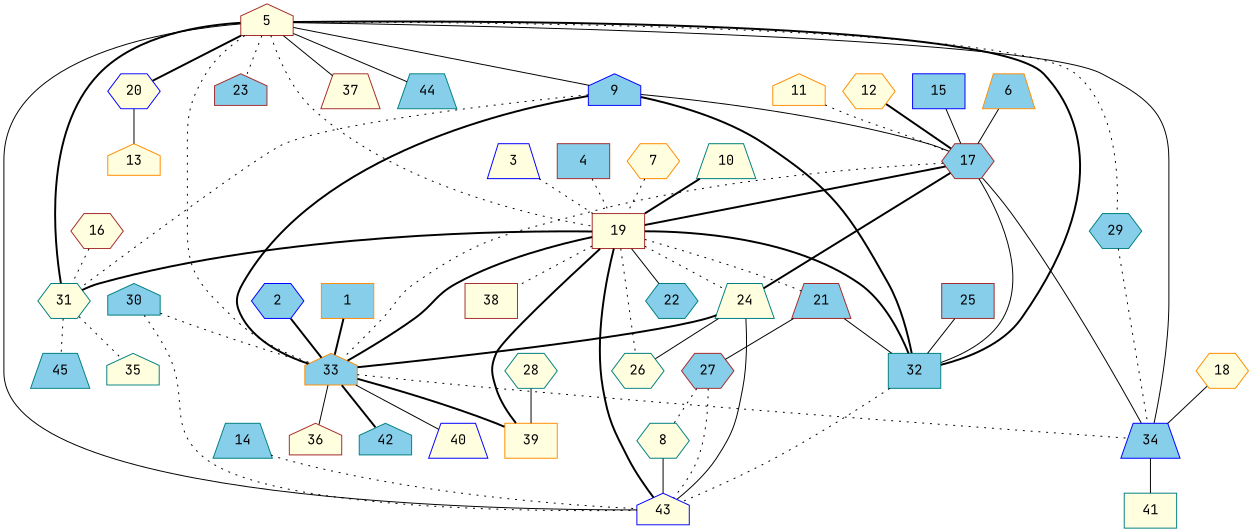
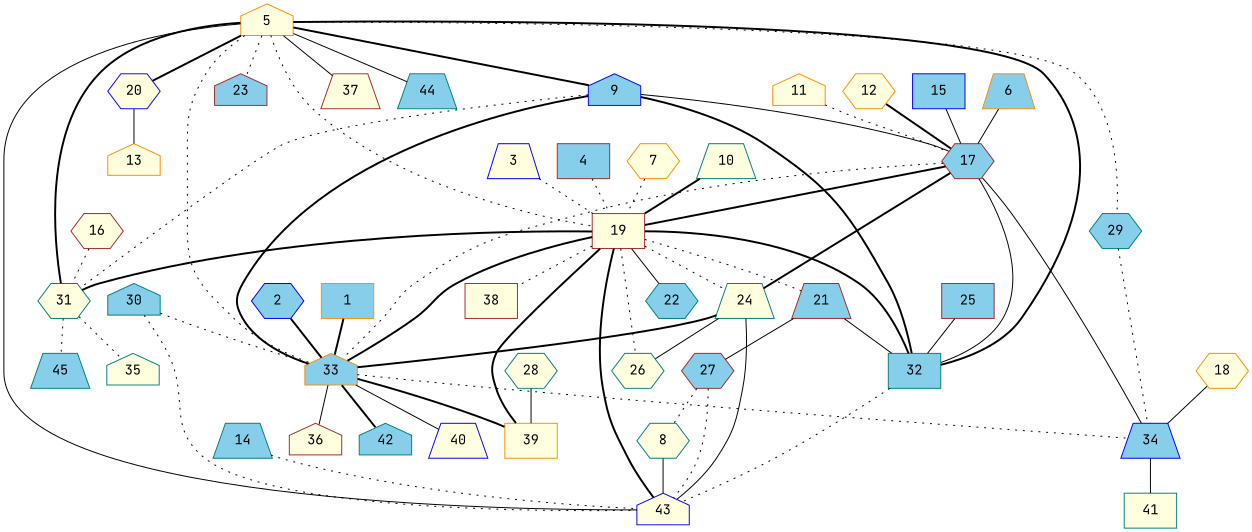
(267, 21) -> (267, 21)
(441, 56) -> (441, 56)
(1095, 72) -> none
